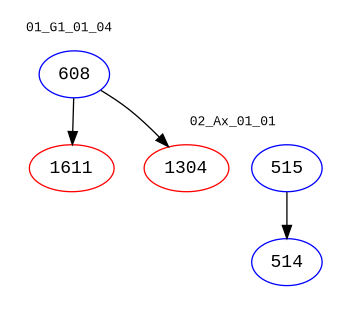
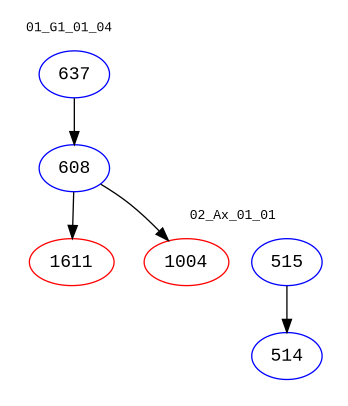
none -> (74, 74)
(186, 168) -> (186, 262)
